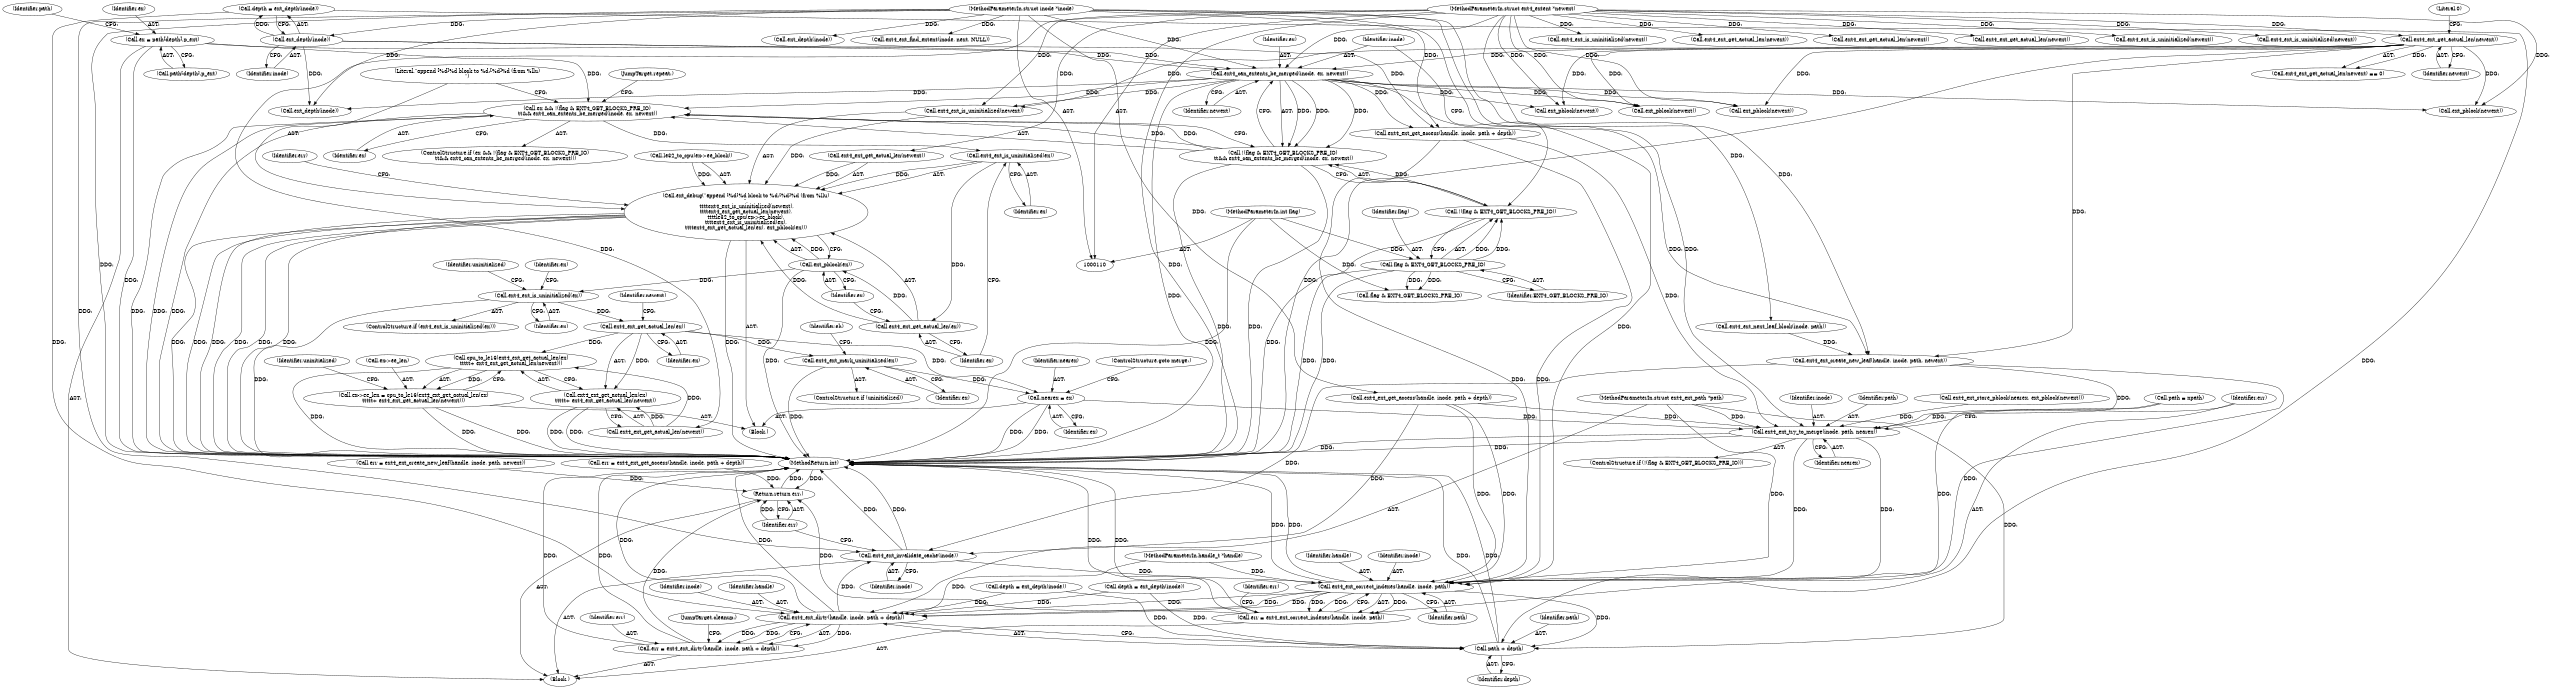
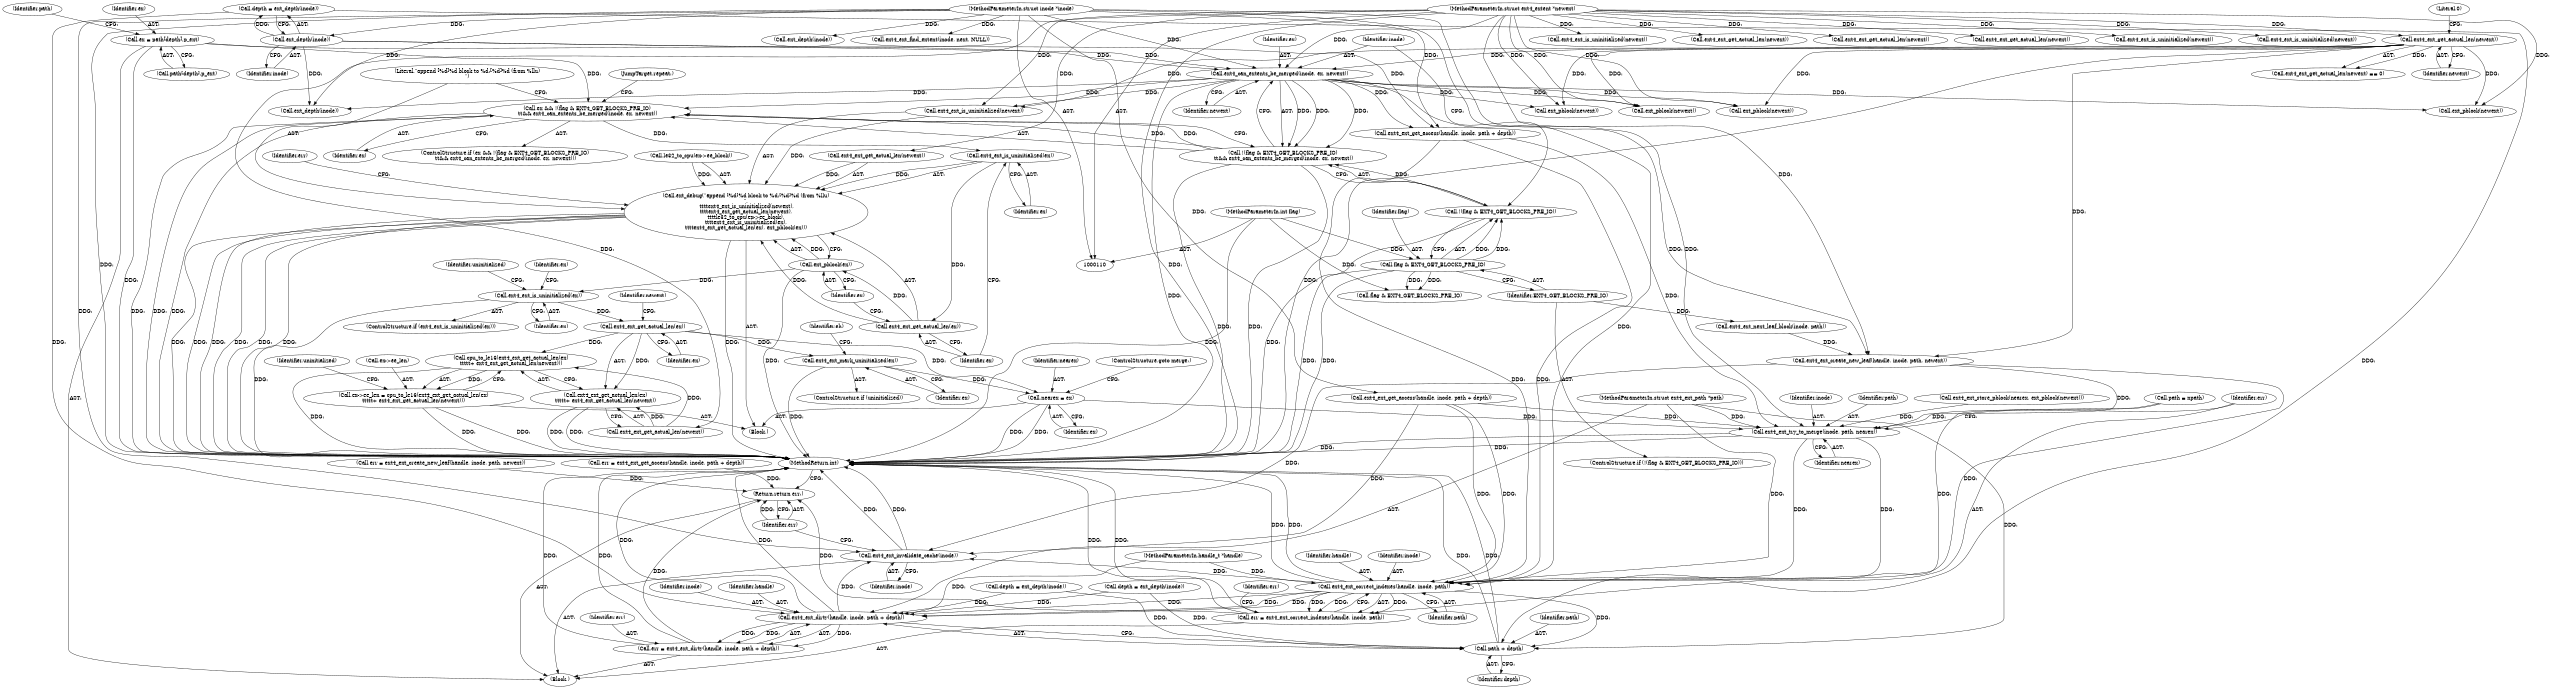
(1479, 97) -> (1662, 311)
(1757, 450) -> (1568, 398)
(787, 478) -> none
(817, 479) -> (817, 479)
(1137, 574) -> (1148, 569)
(709, 618) -> none
(797, 634) -> (797, 634)
